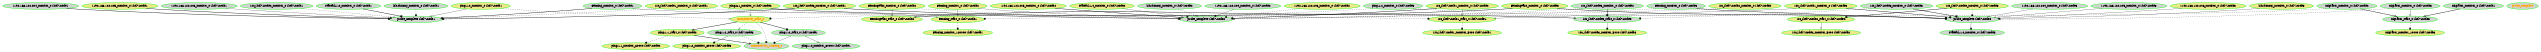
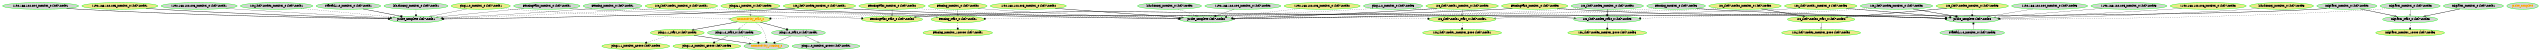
none -> (547, 6)
(1102, 6) -> none
none -> (1776, 11)
(1905, 12) -> (1905, 12)
(517, 14) -> (517, 14)
(1917, 16) -> (1917, 16)
(1971, 25) -> (1974, 27)
